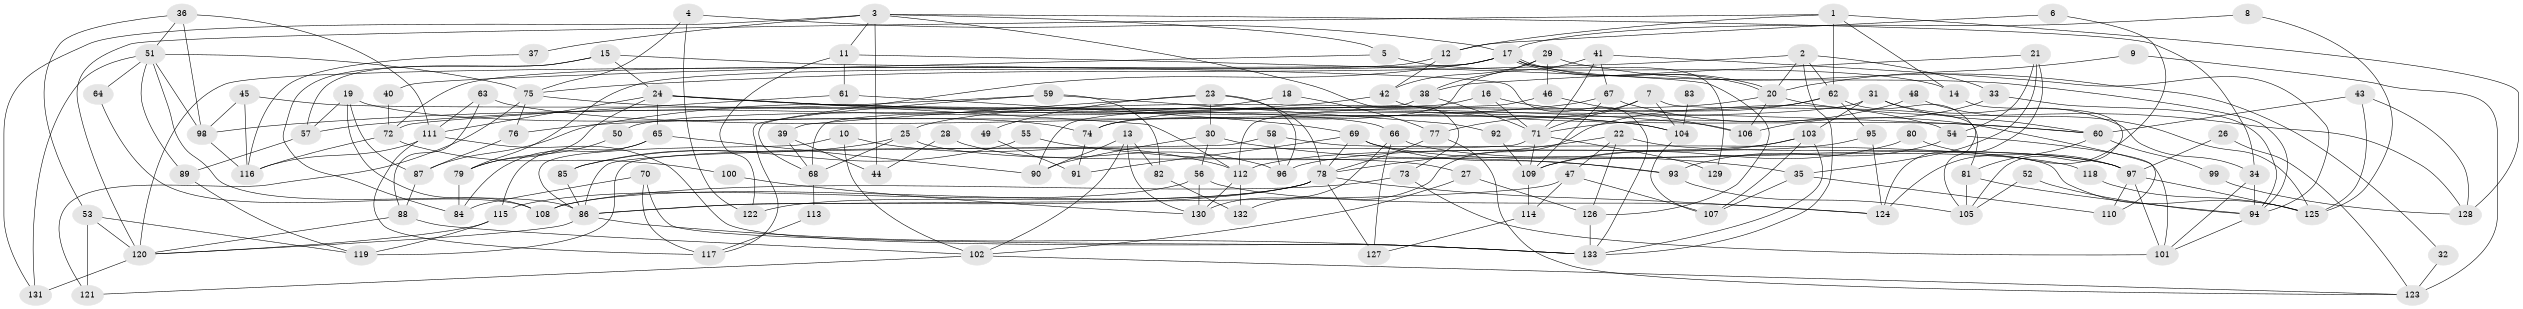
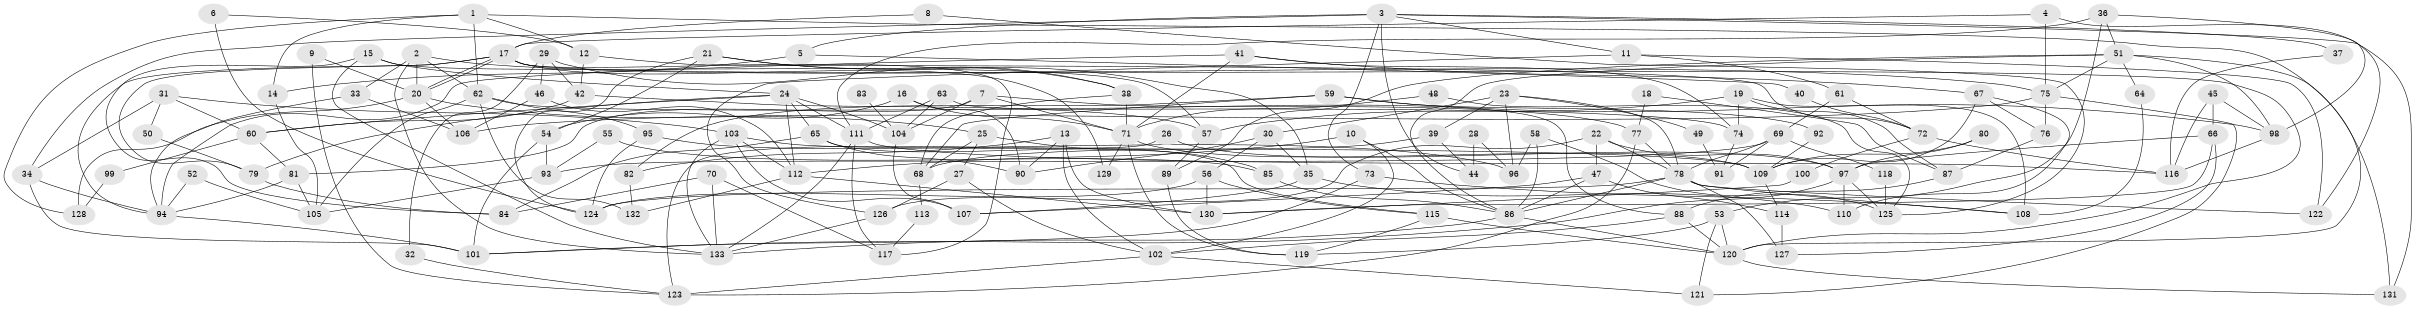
(2360, 94) -> none
